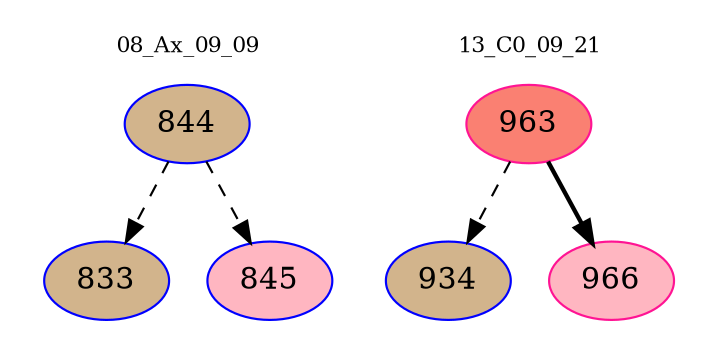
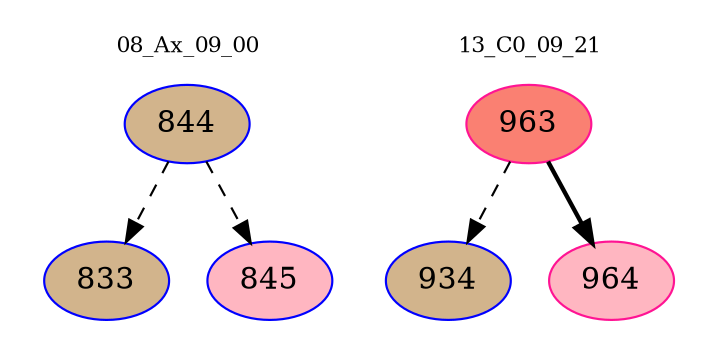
(188, 47) -> (188, 47)
(612, 281) -> (612, 281)
